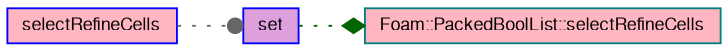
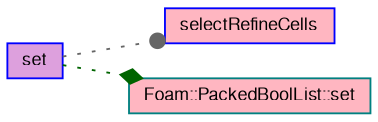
(202, 26) -> (106, 49)
(543, 26) -> (250, 96)
